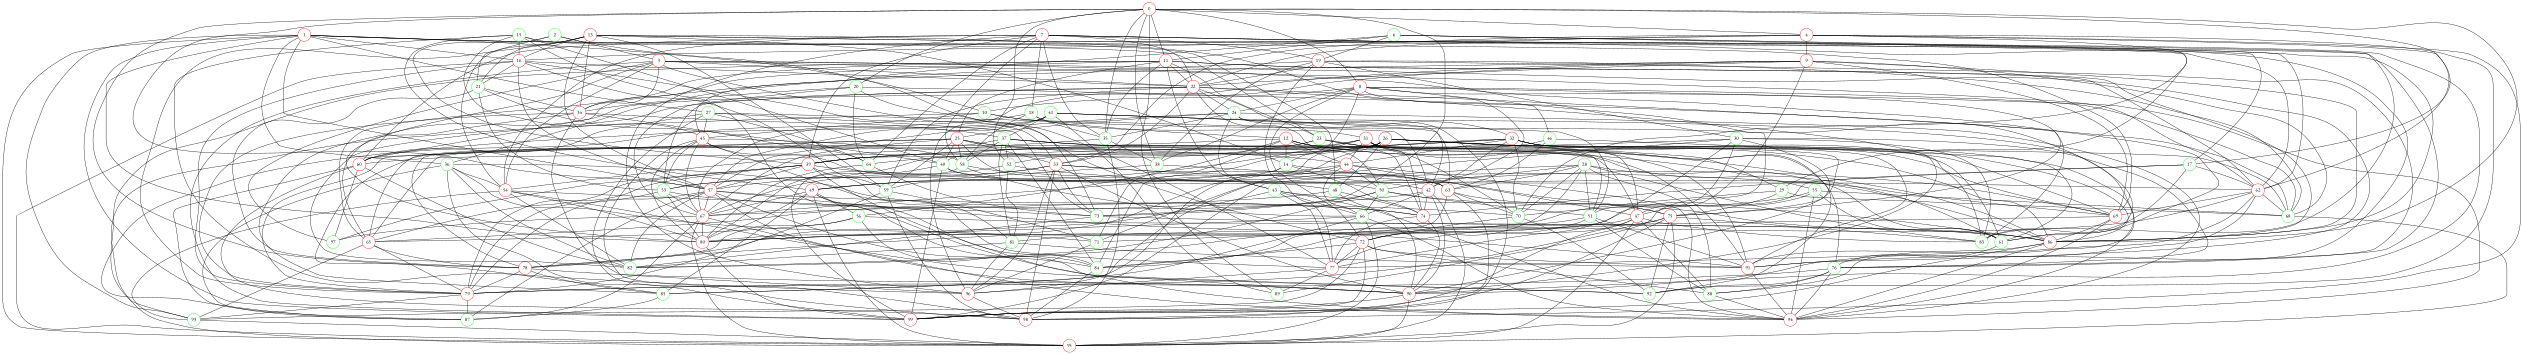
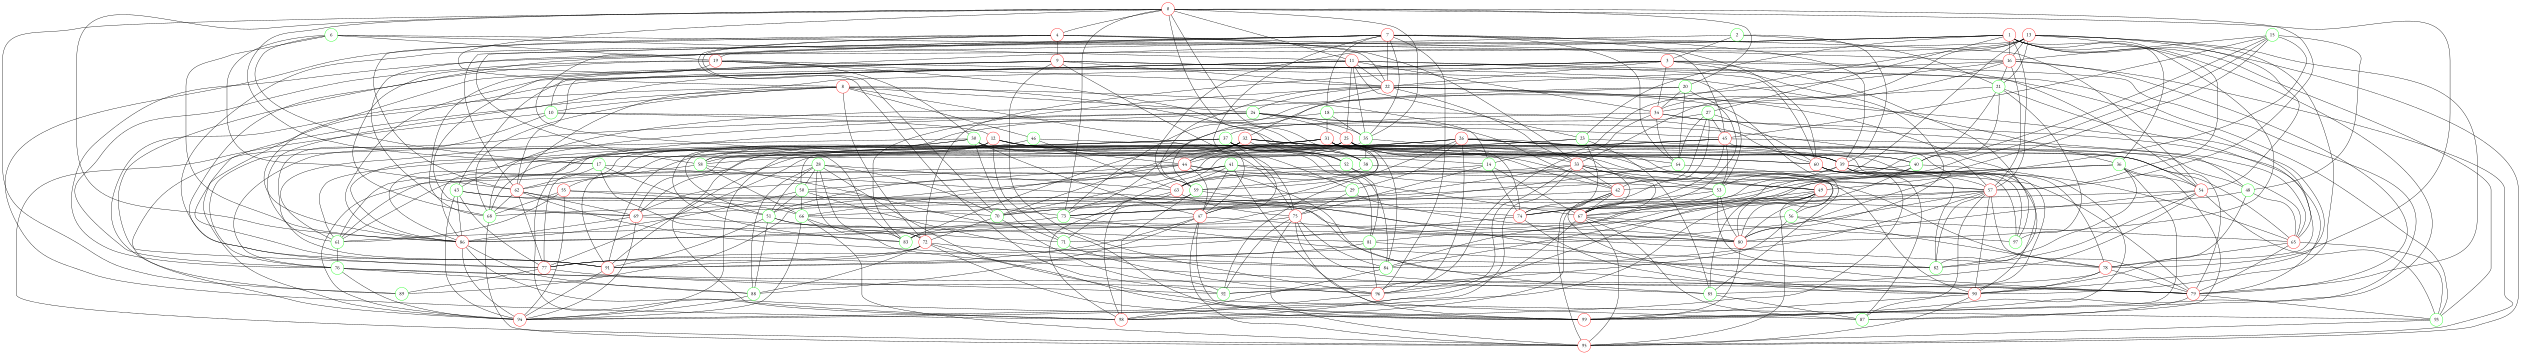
(1028, 126) -> (1219, 185)
(1296, 132) -> none
none -> (2074, 173)
(1815, 190) -> (564, 190)
(1092, 252) -> none
